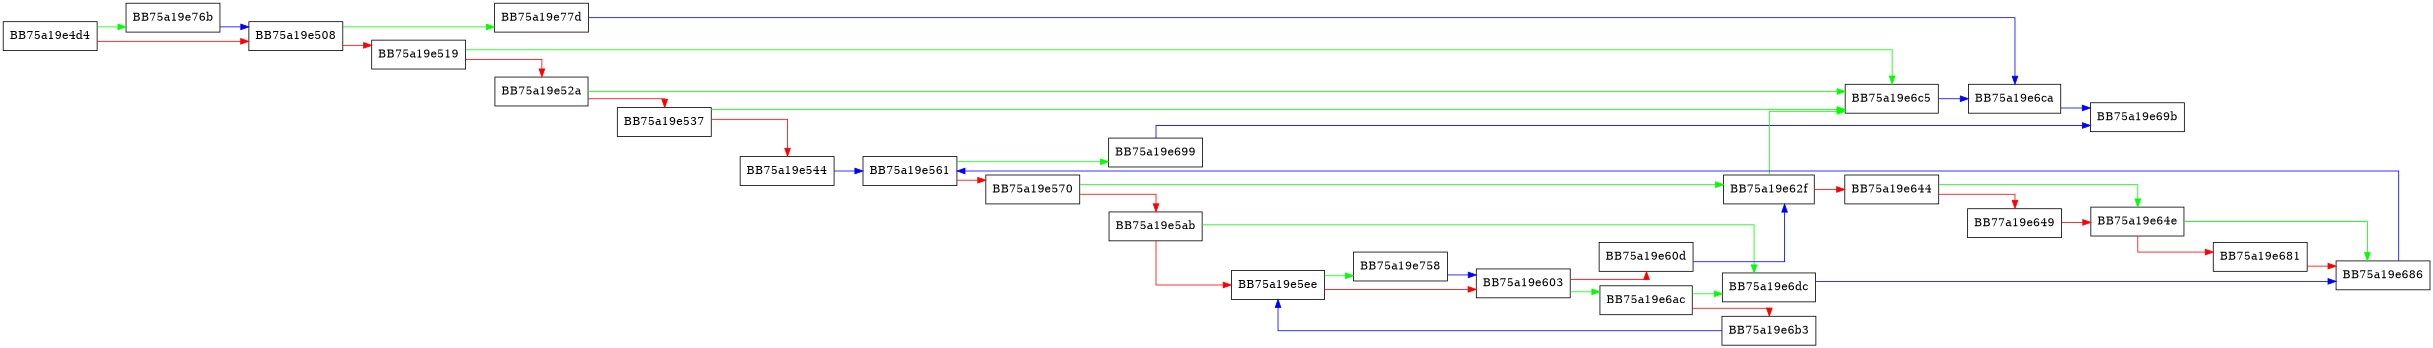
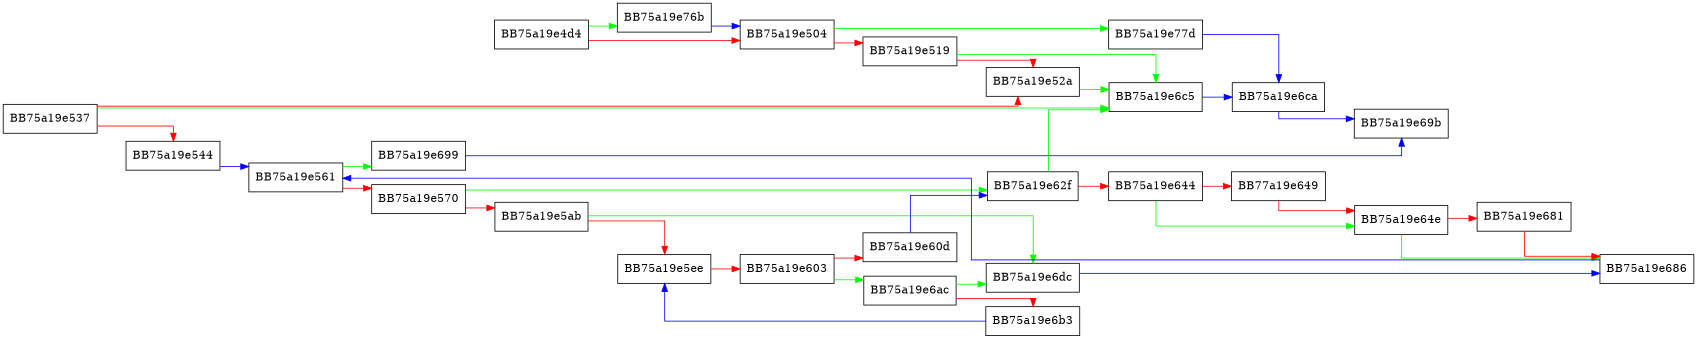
(296, 36) -> (787, 35)
(627, 99) -> (558, 106)
(1400, 267) -> none
